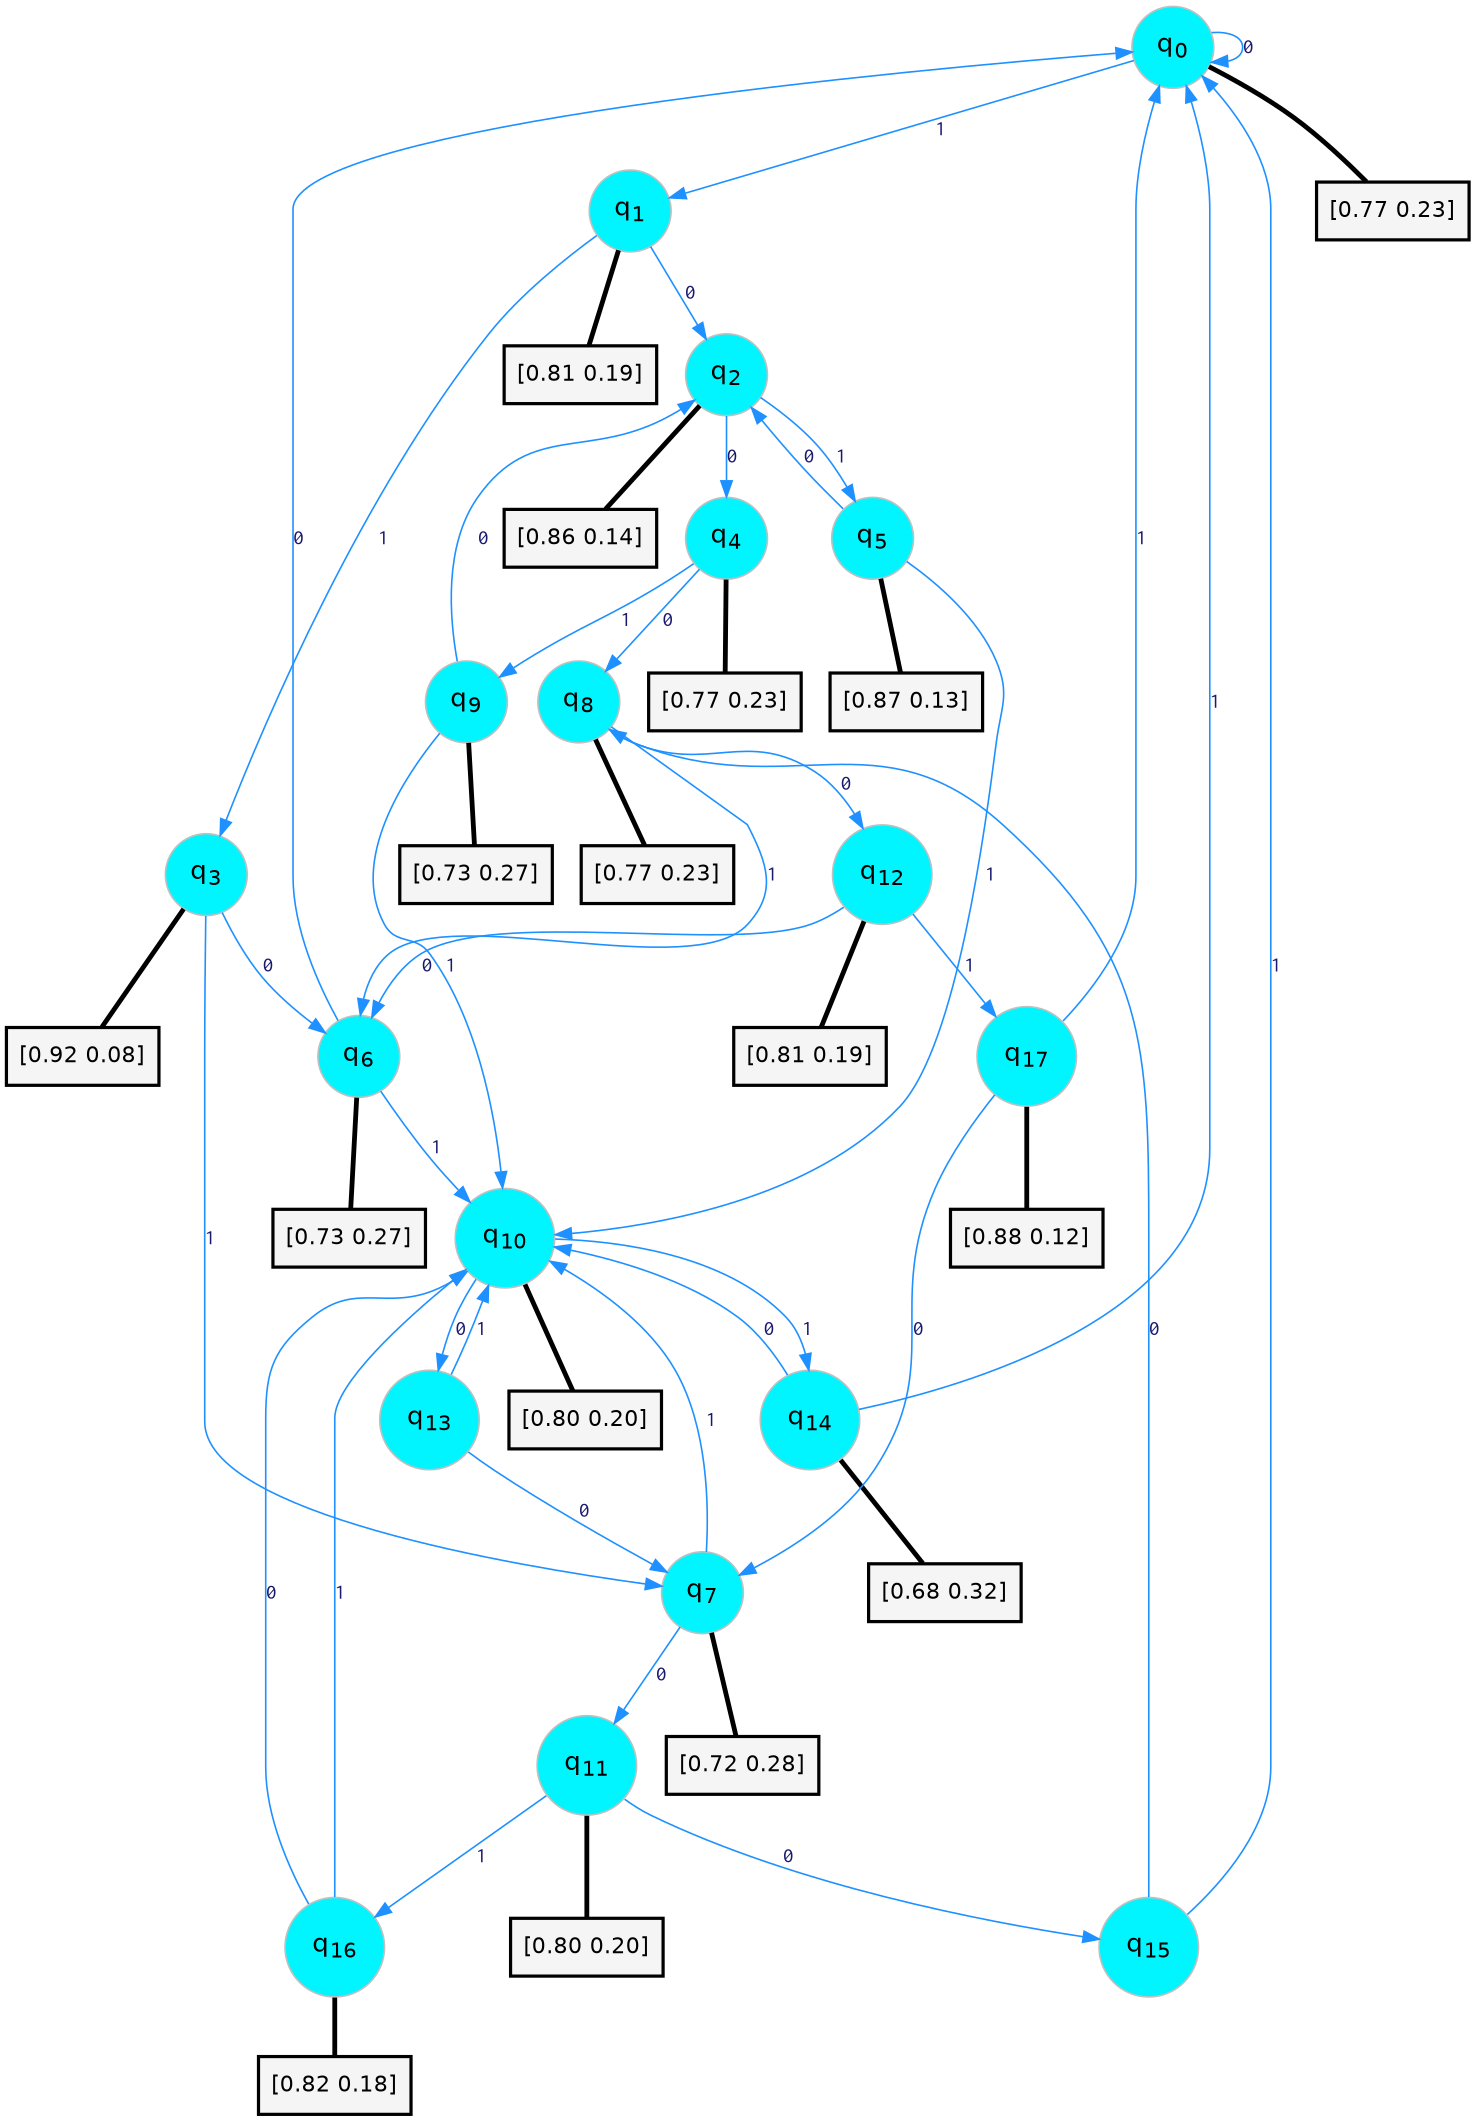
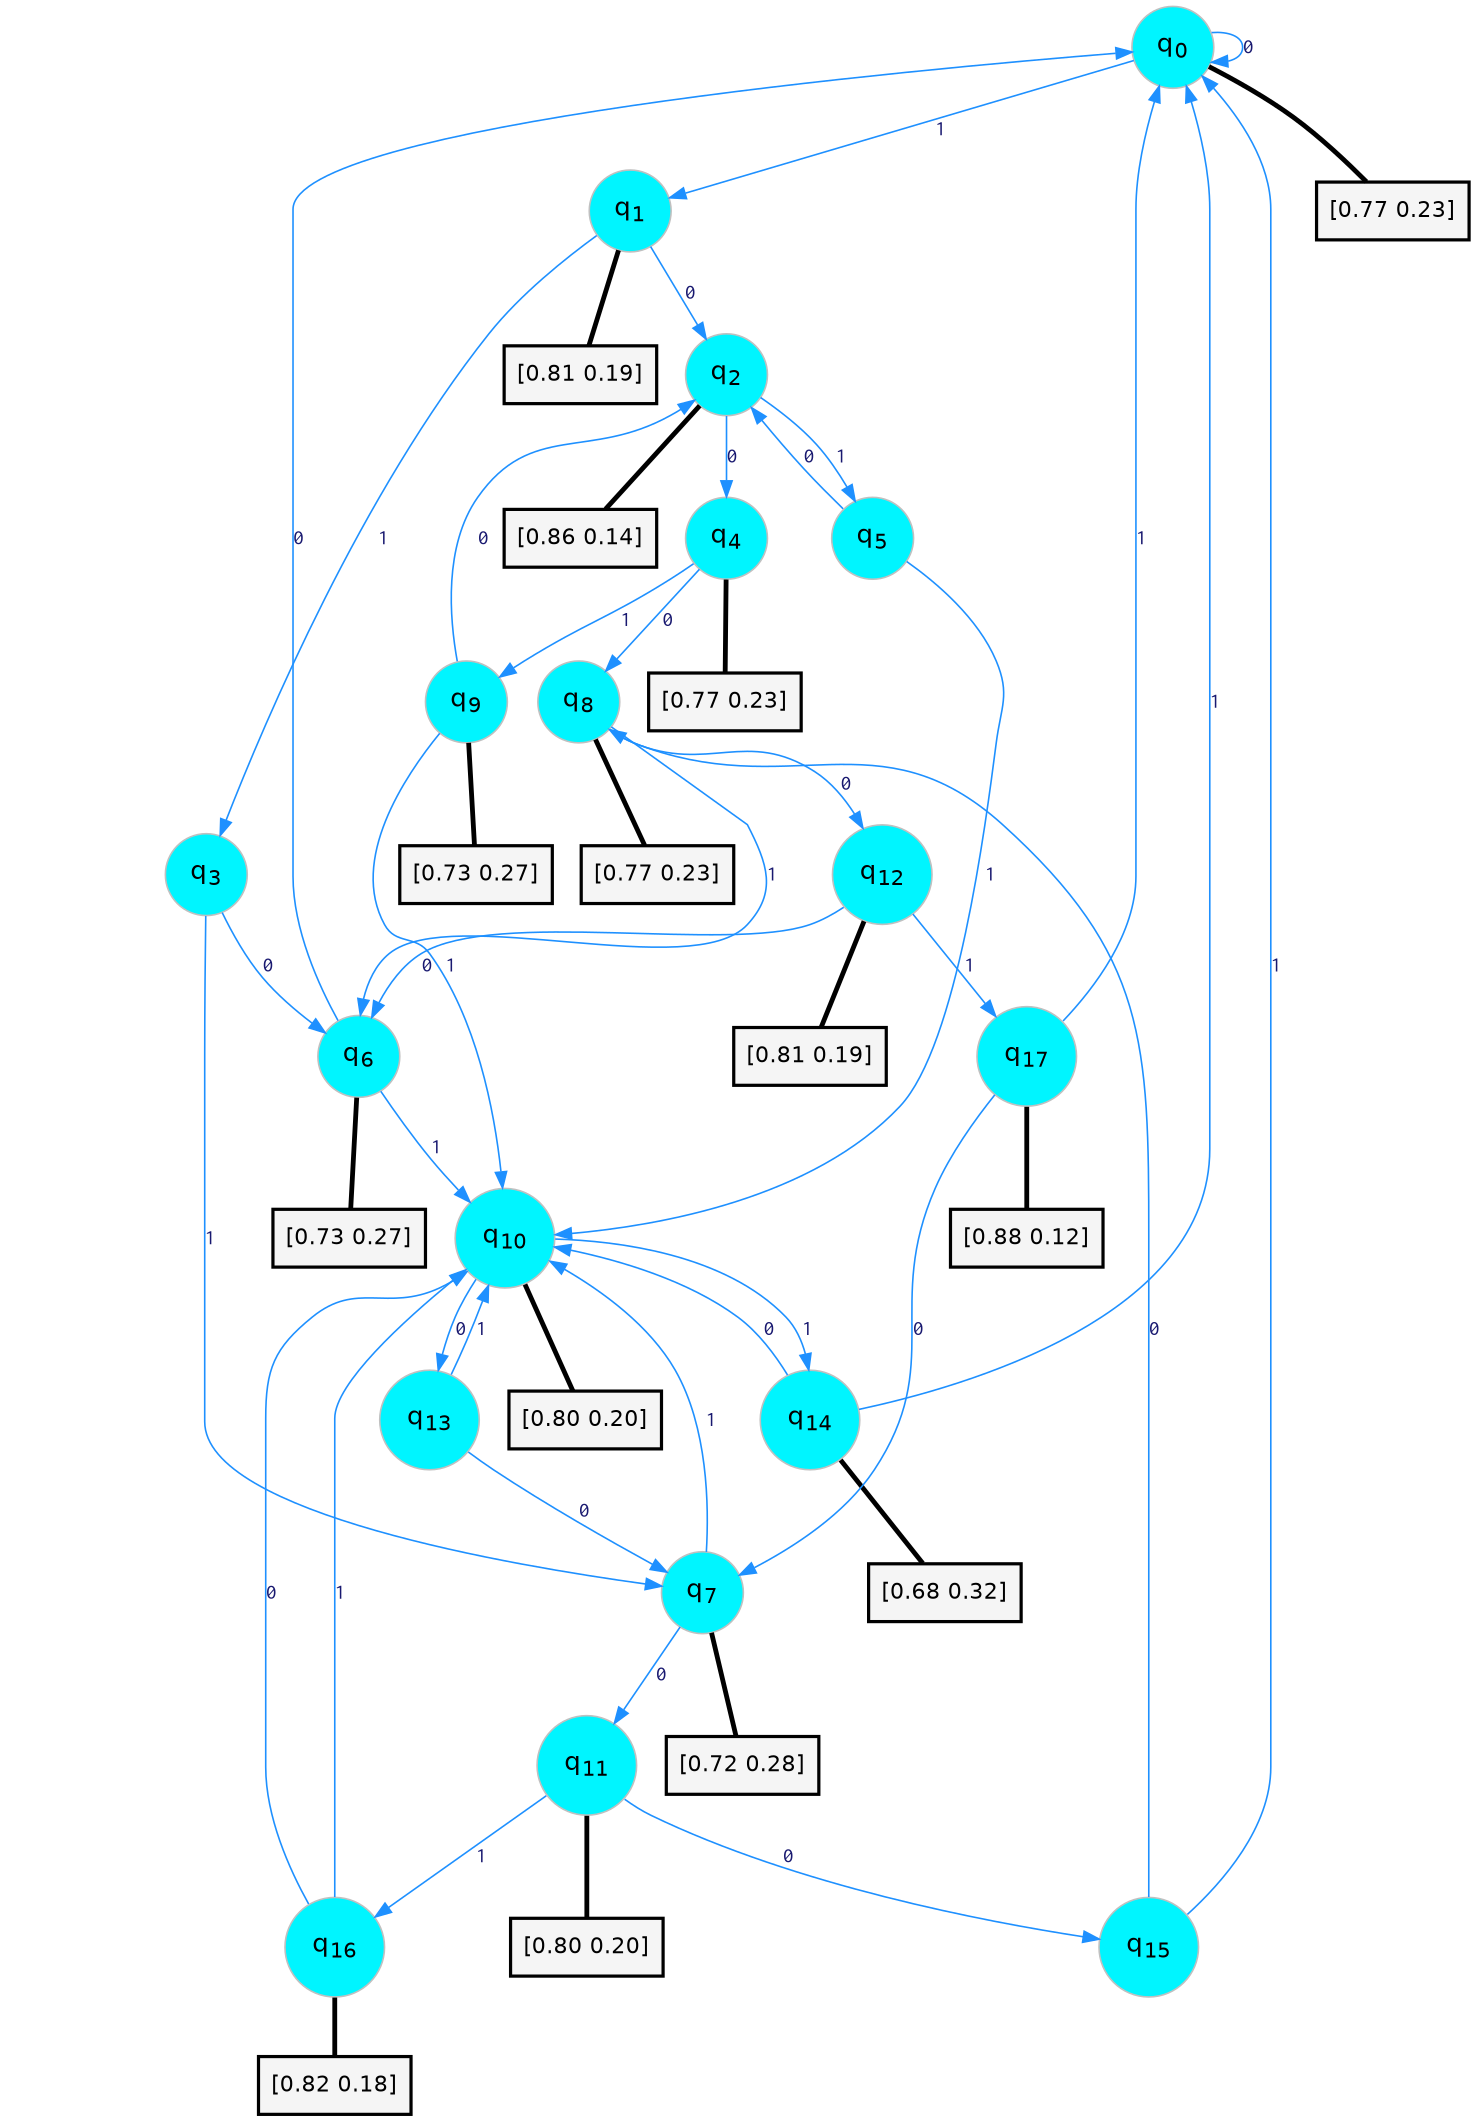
(906, 702) -> none
(83, 1056) -> none
